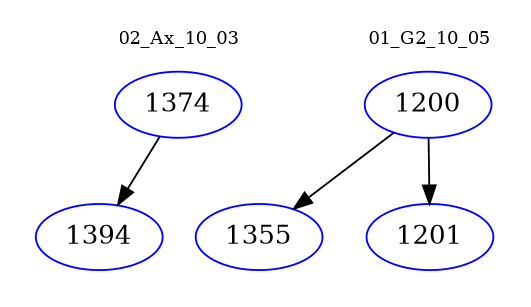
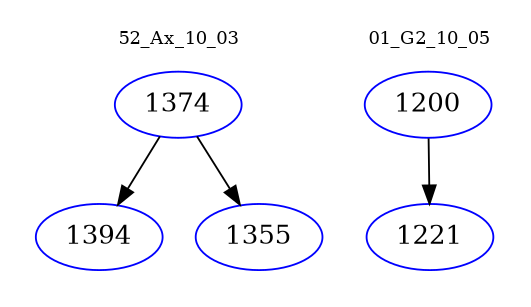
(179, 40) -> (179, 40)
(362, 157) -> (213, 163)
(430, 237) -> (430, 237)
